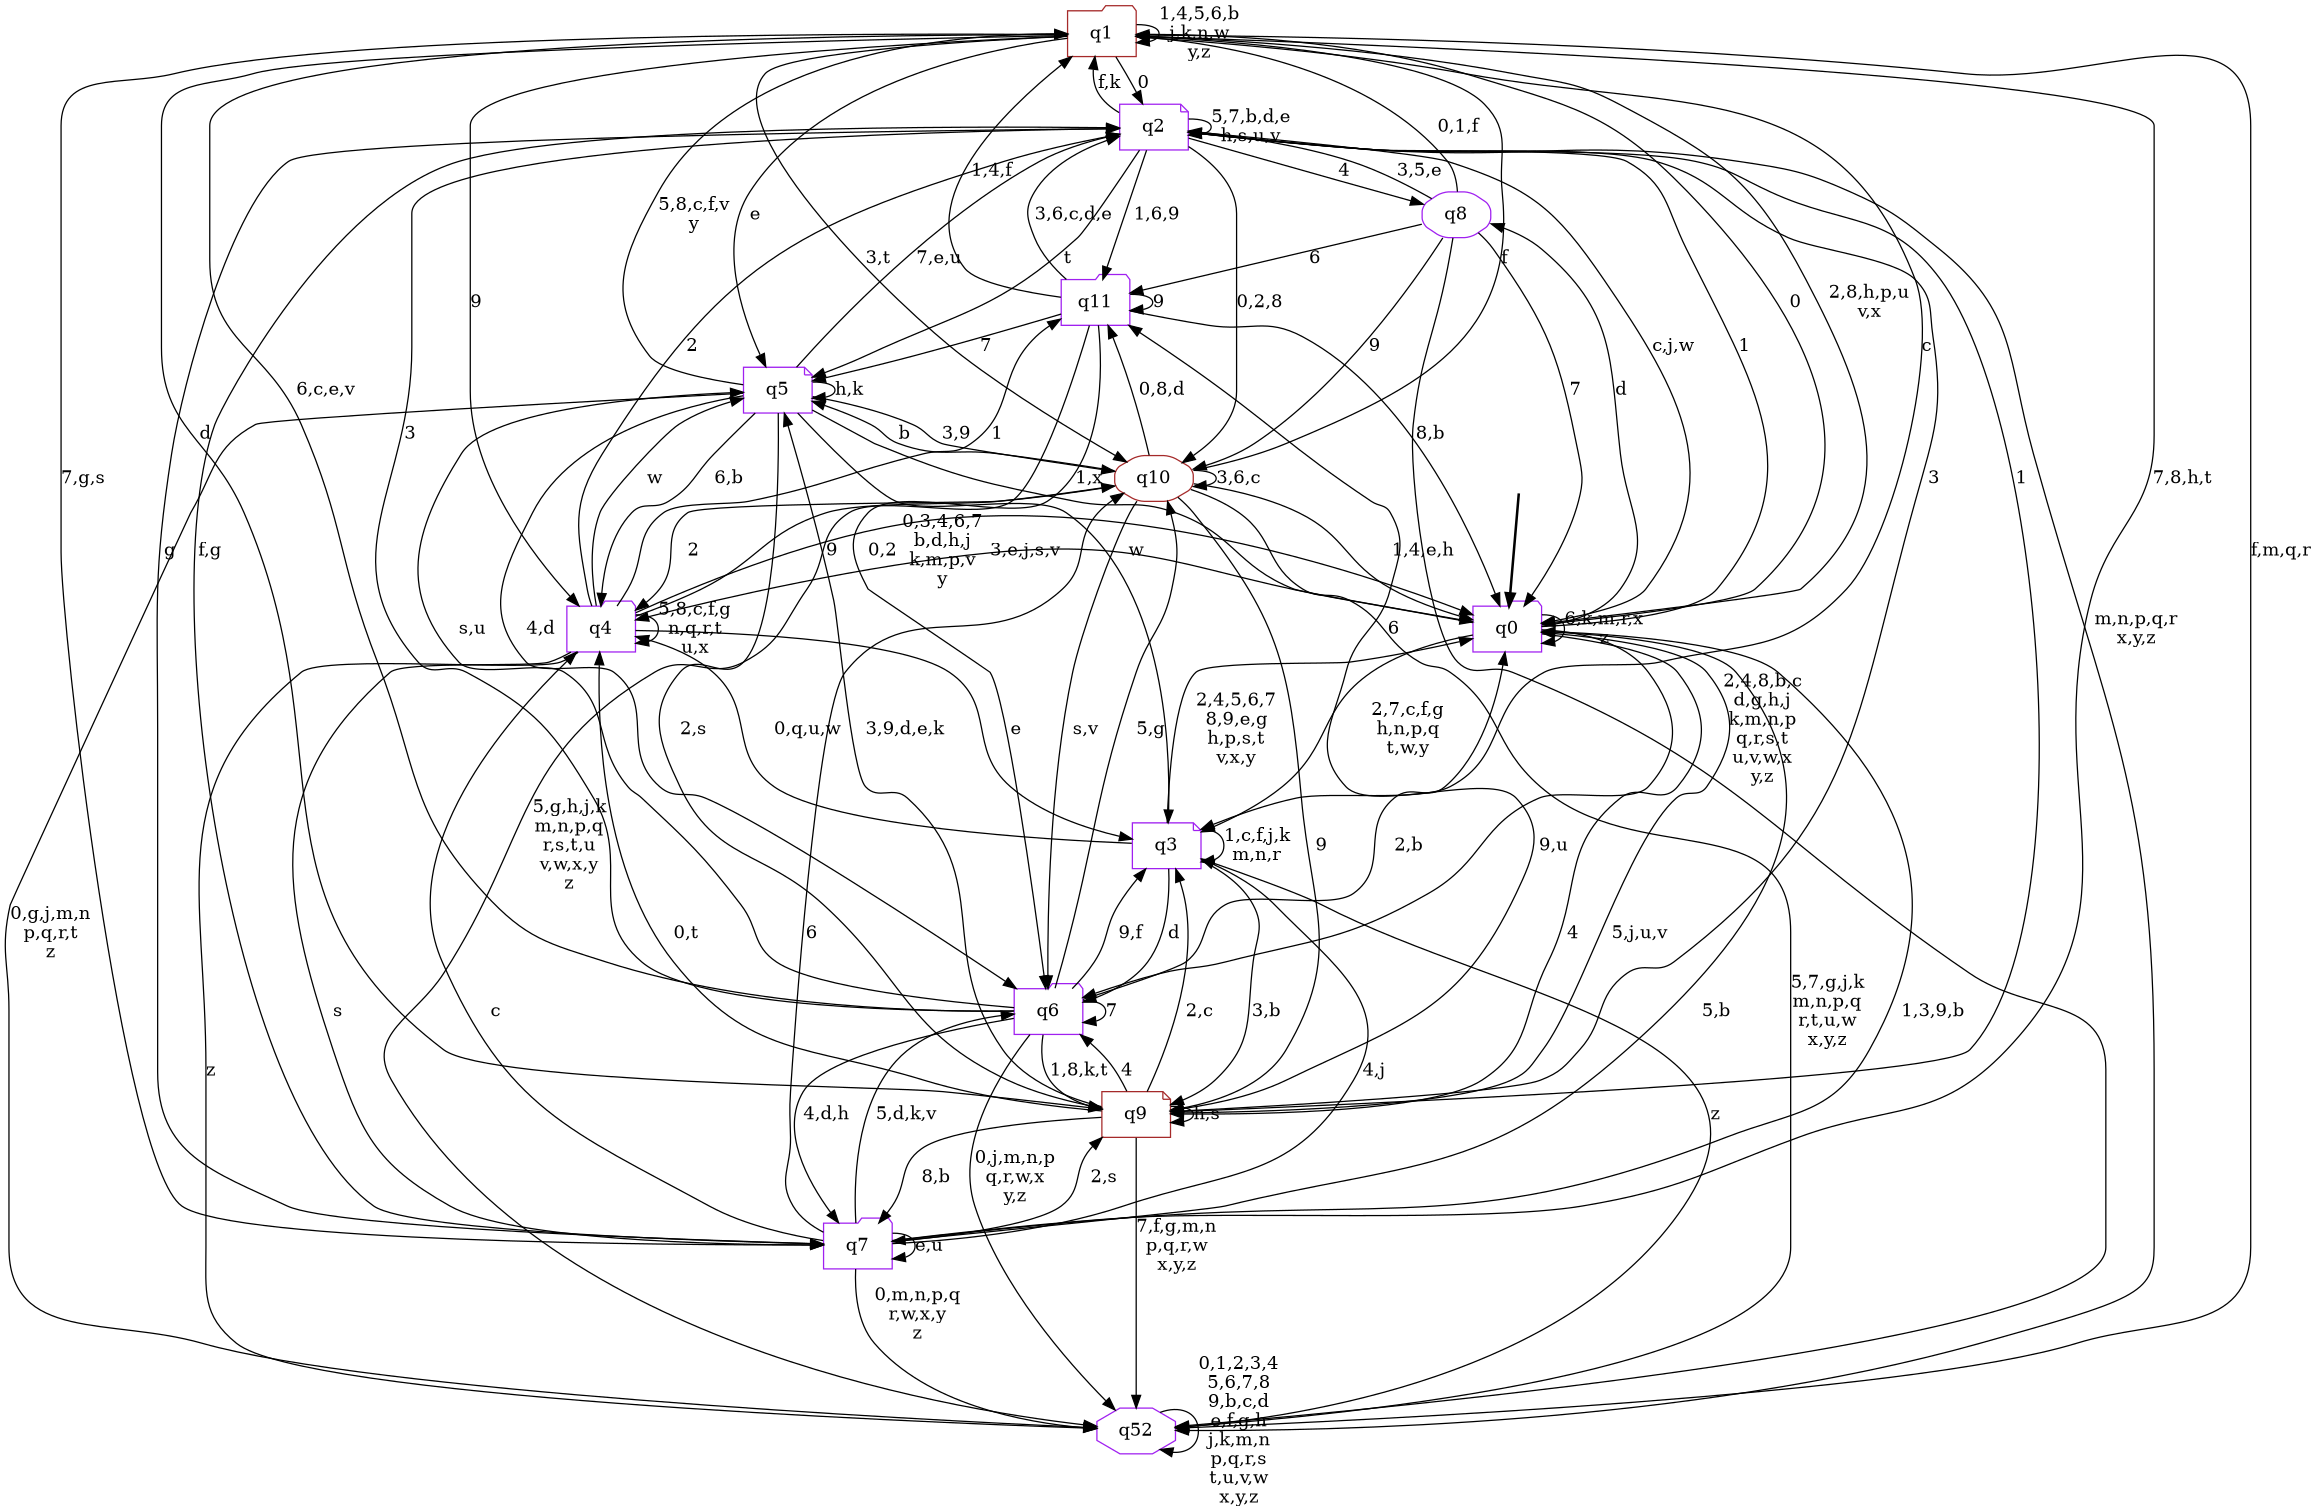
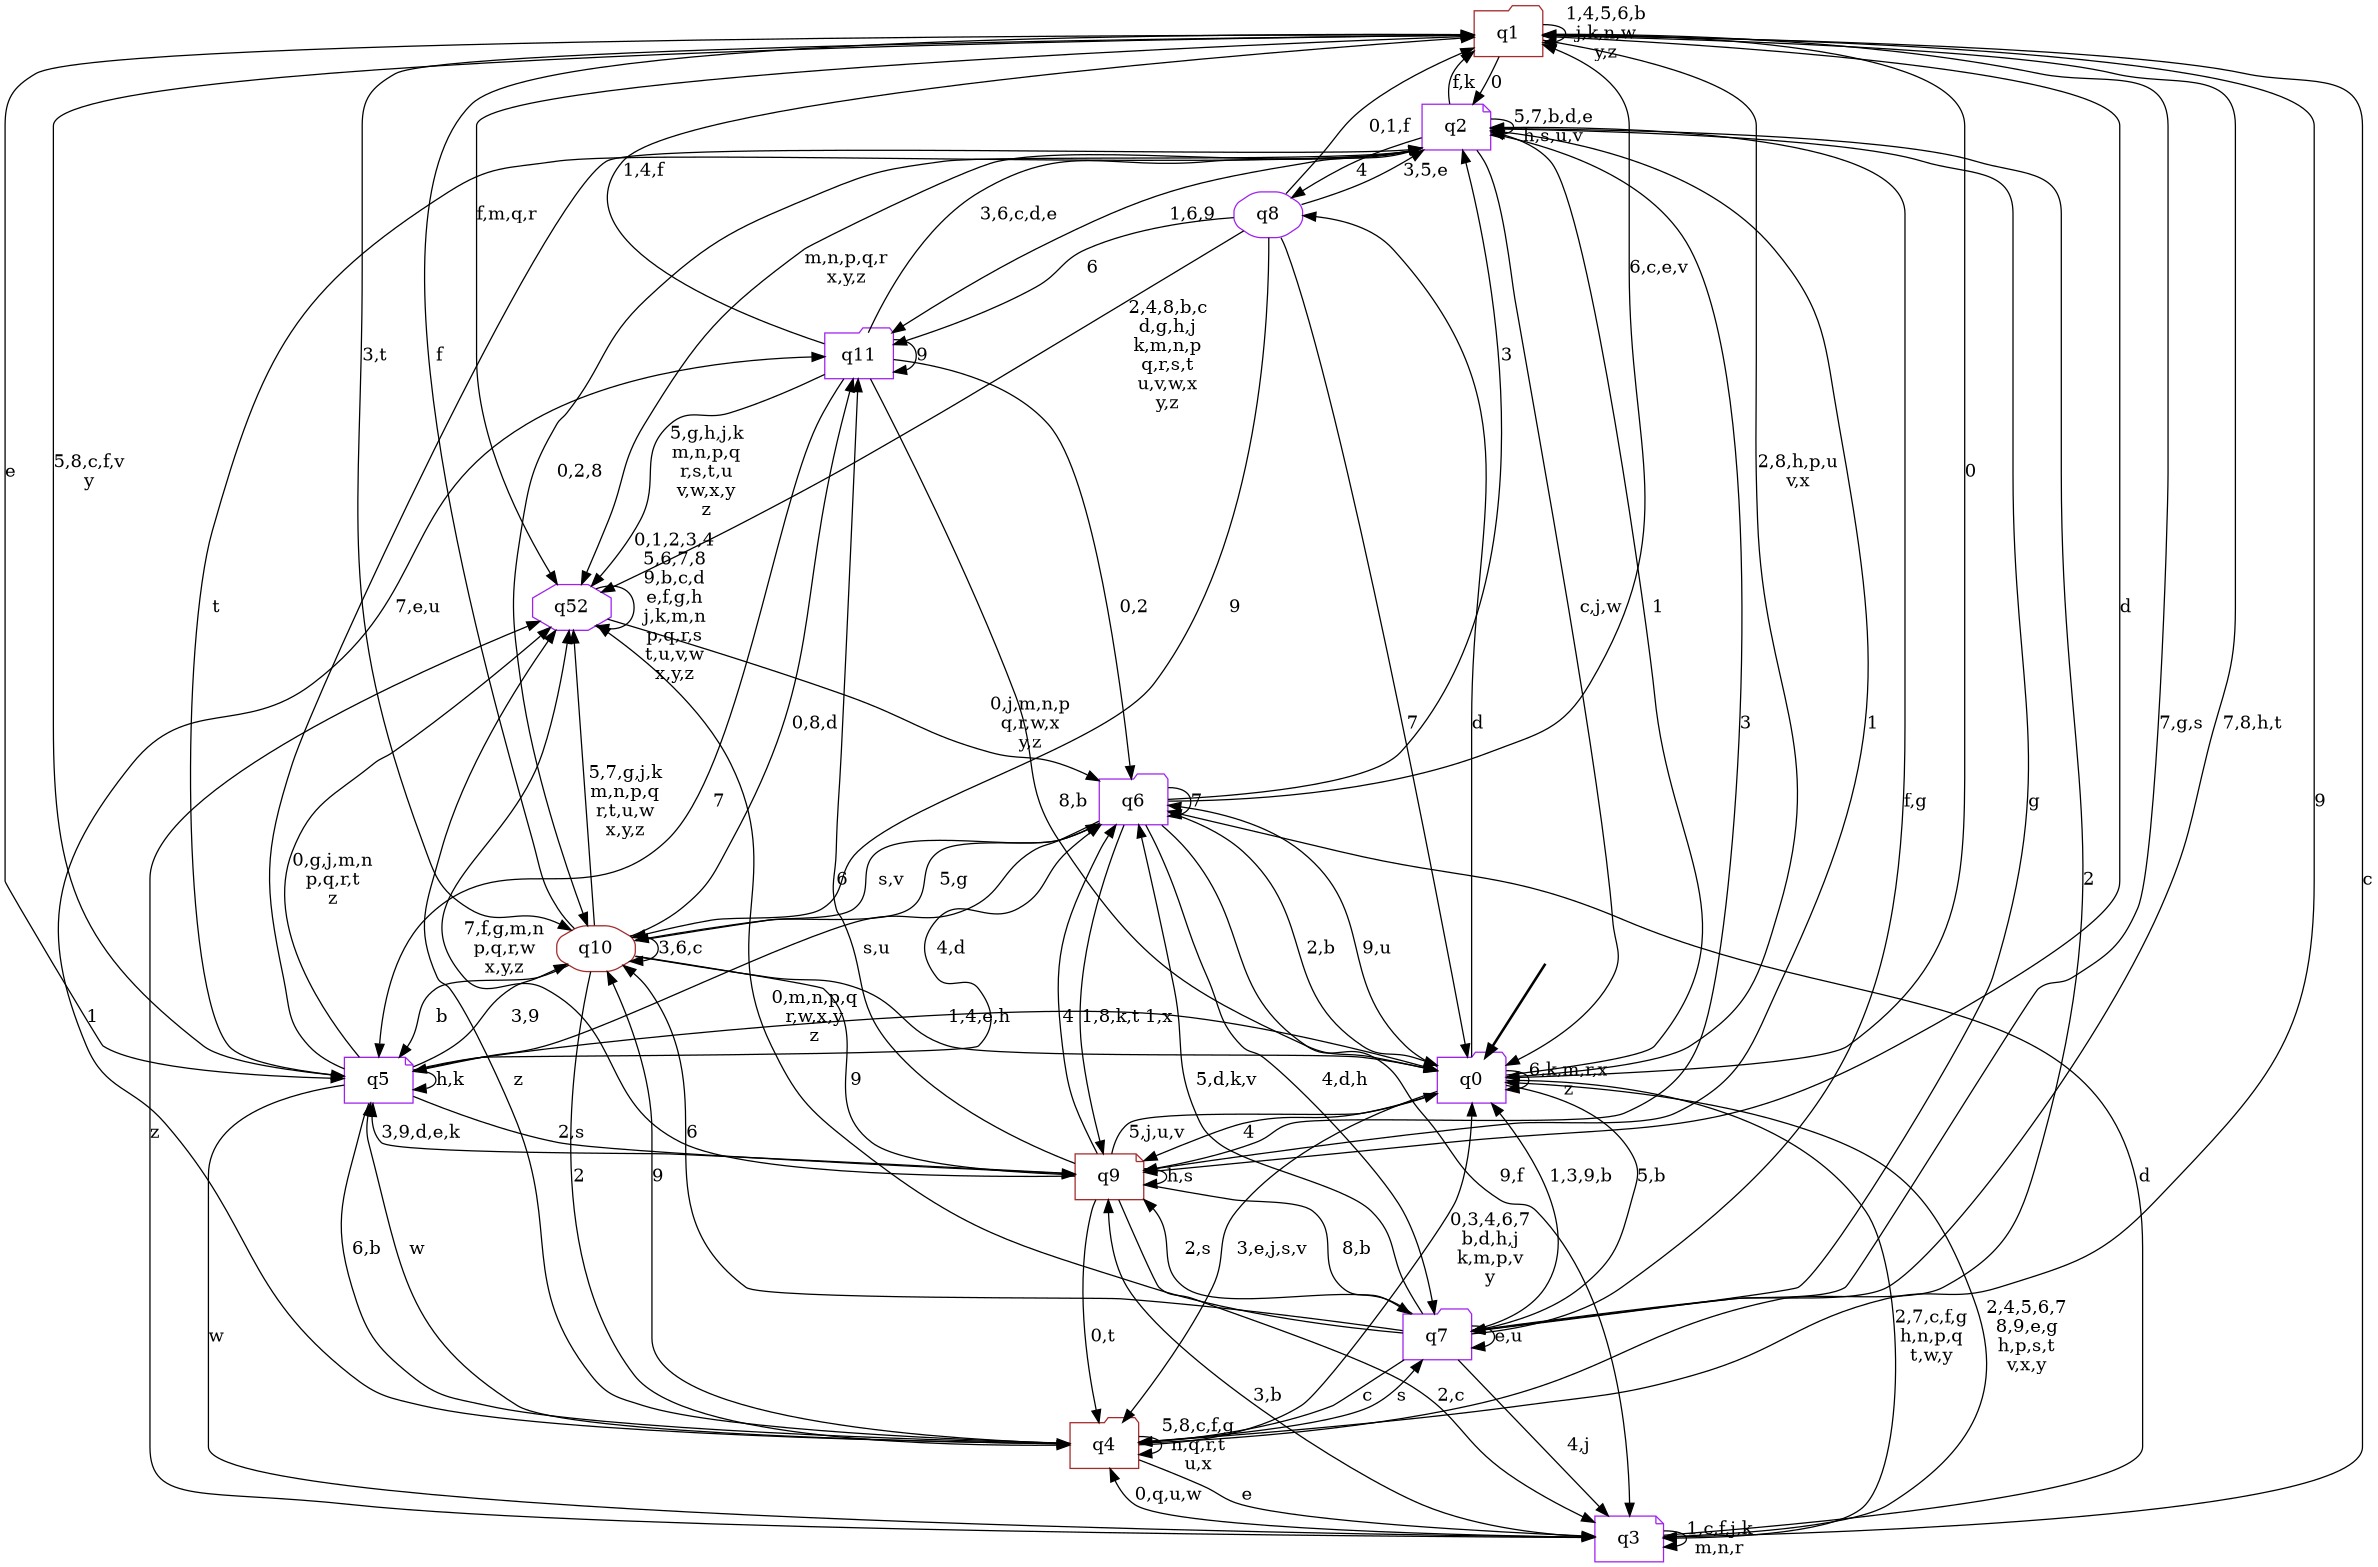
(601, 629) -> (1104, 1446)
(980, 1219) -> (860, 701)
